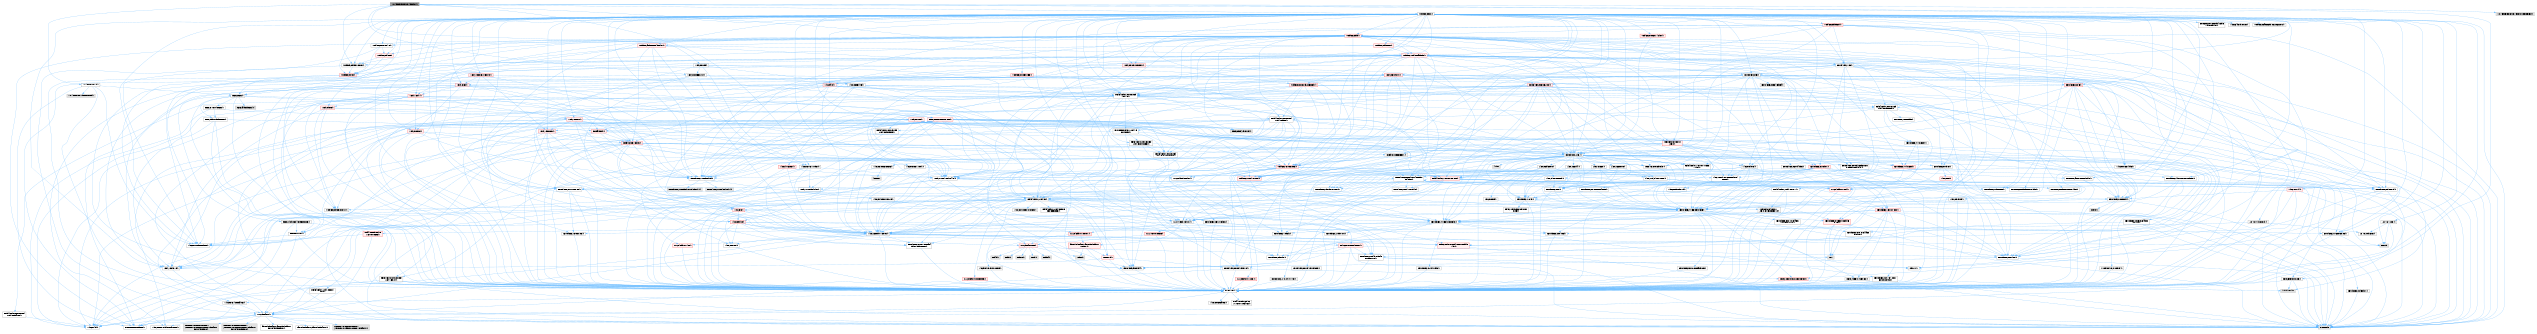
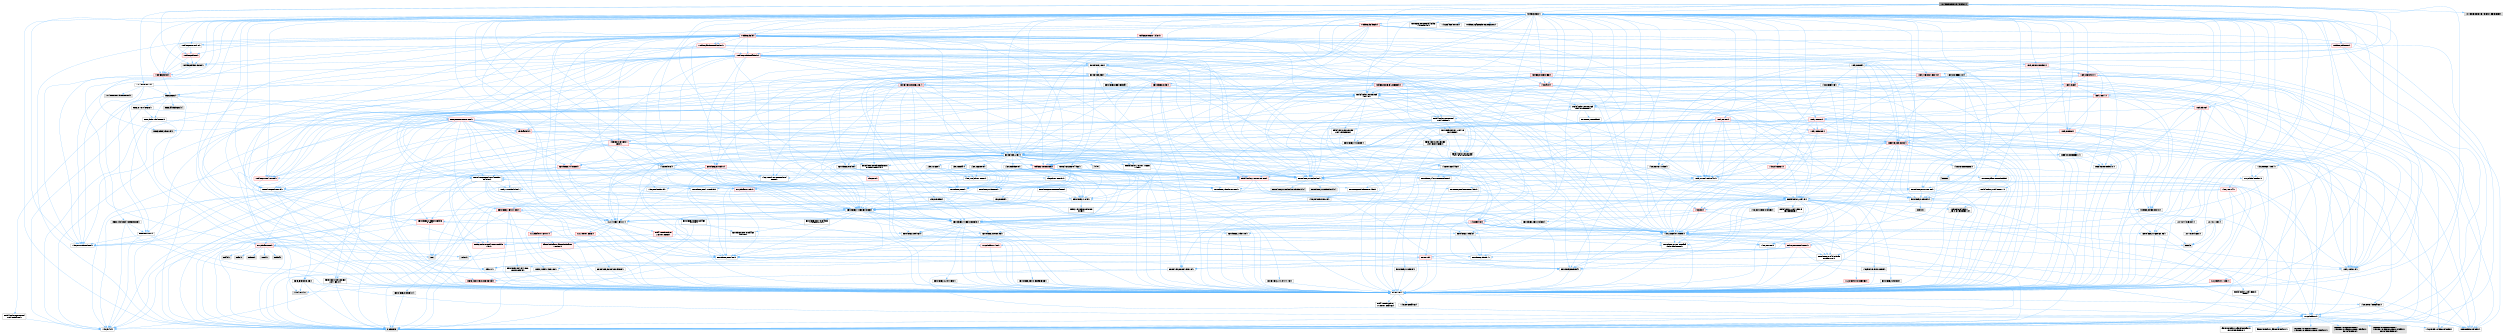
(2112, 268) -> (1405, 269)
none -> (1891, 281)
